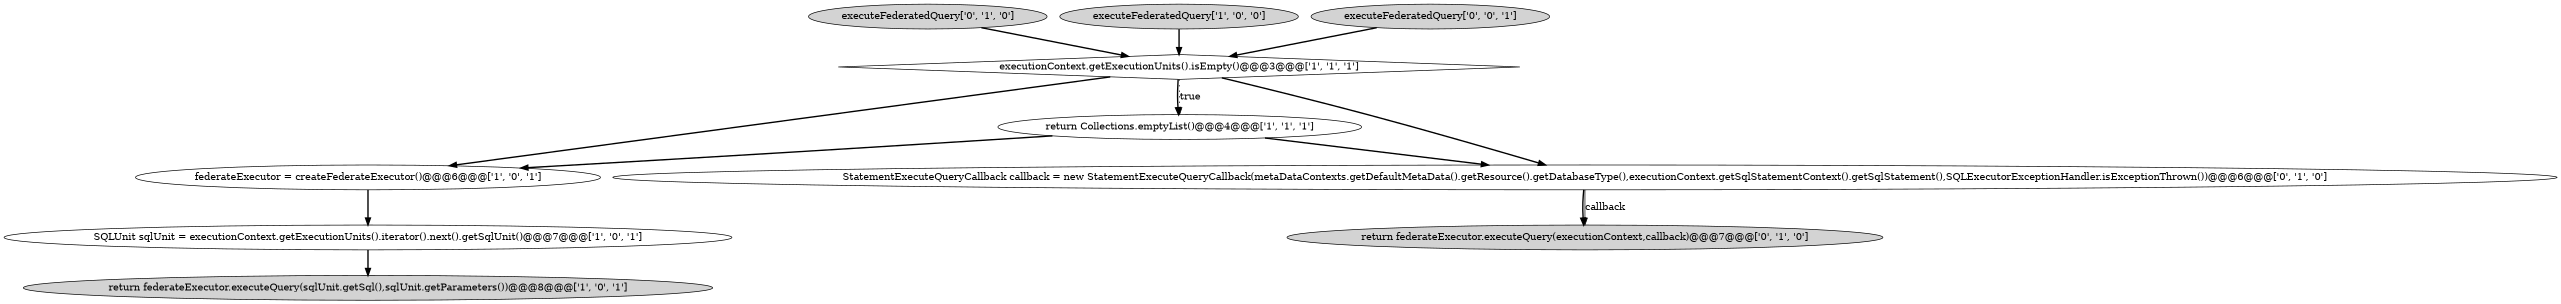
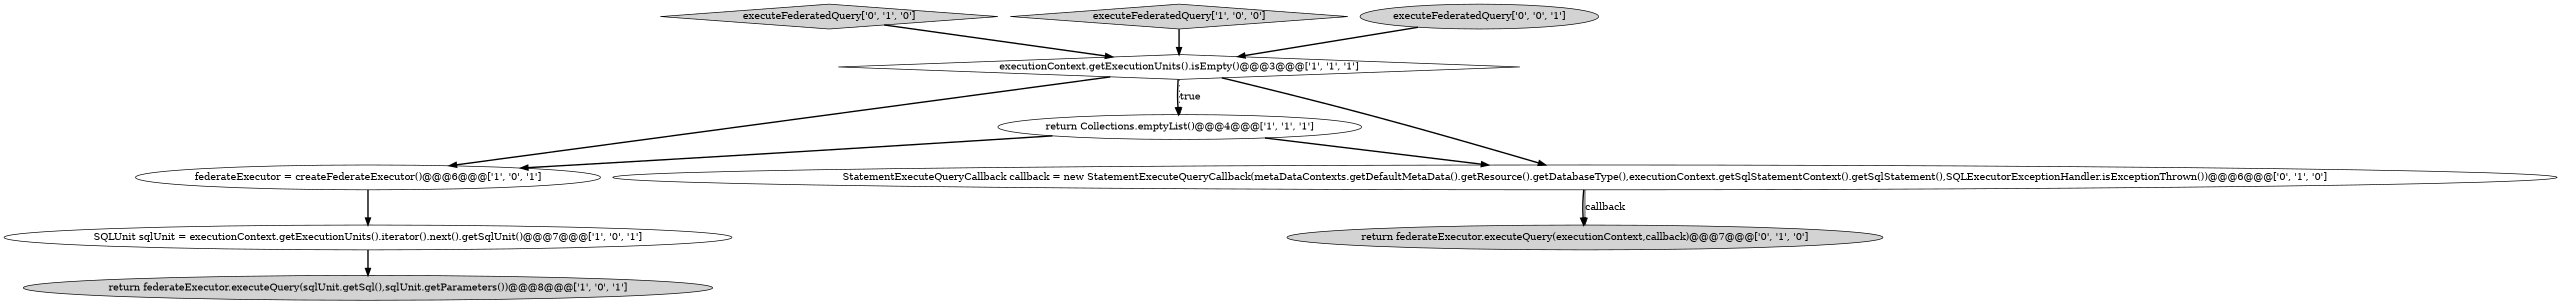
(928, 17) -> (829, 17)
(1179, 17) -> (1179, 17)
